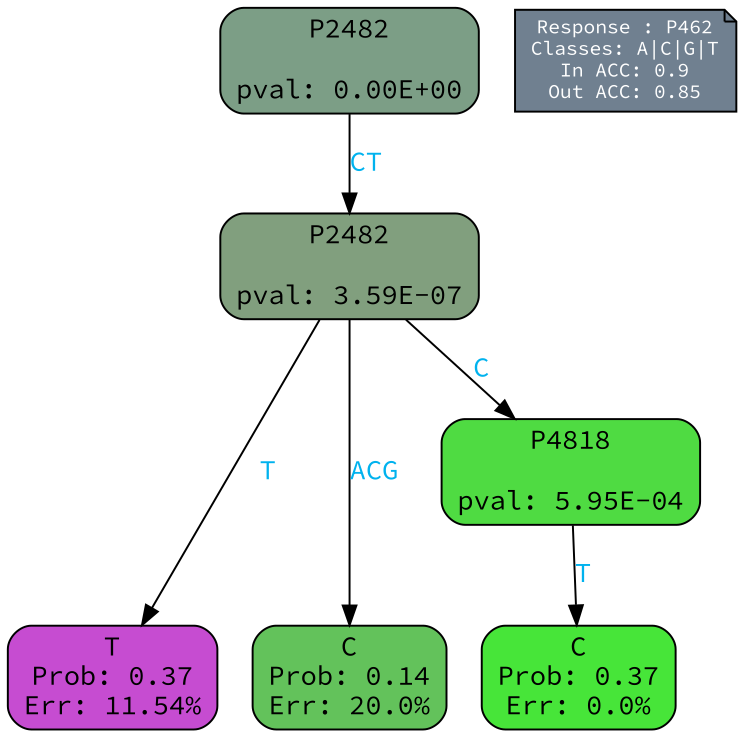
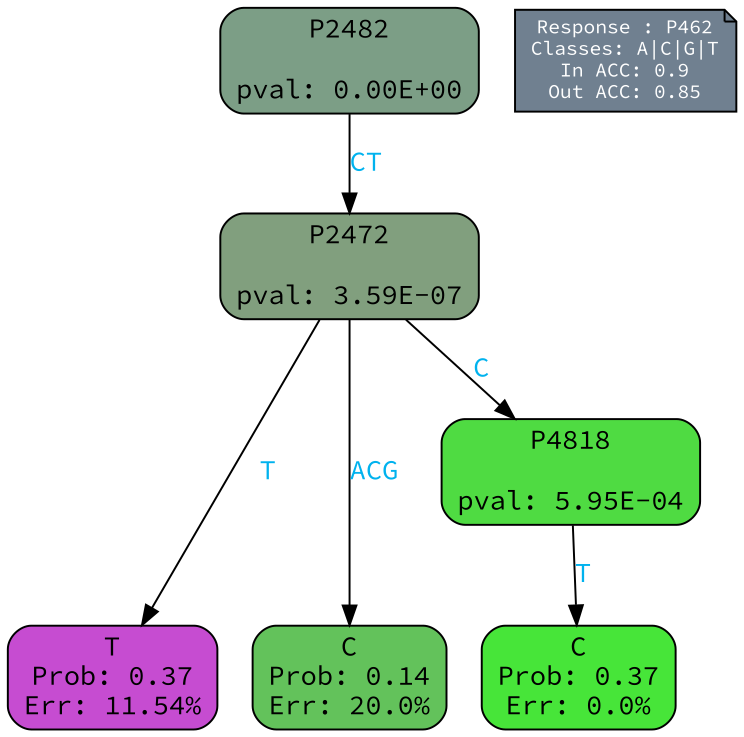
(350, 266) -> (350, 266)
